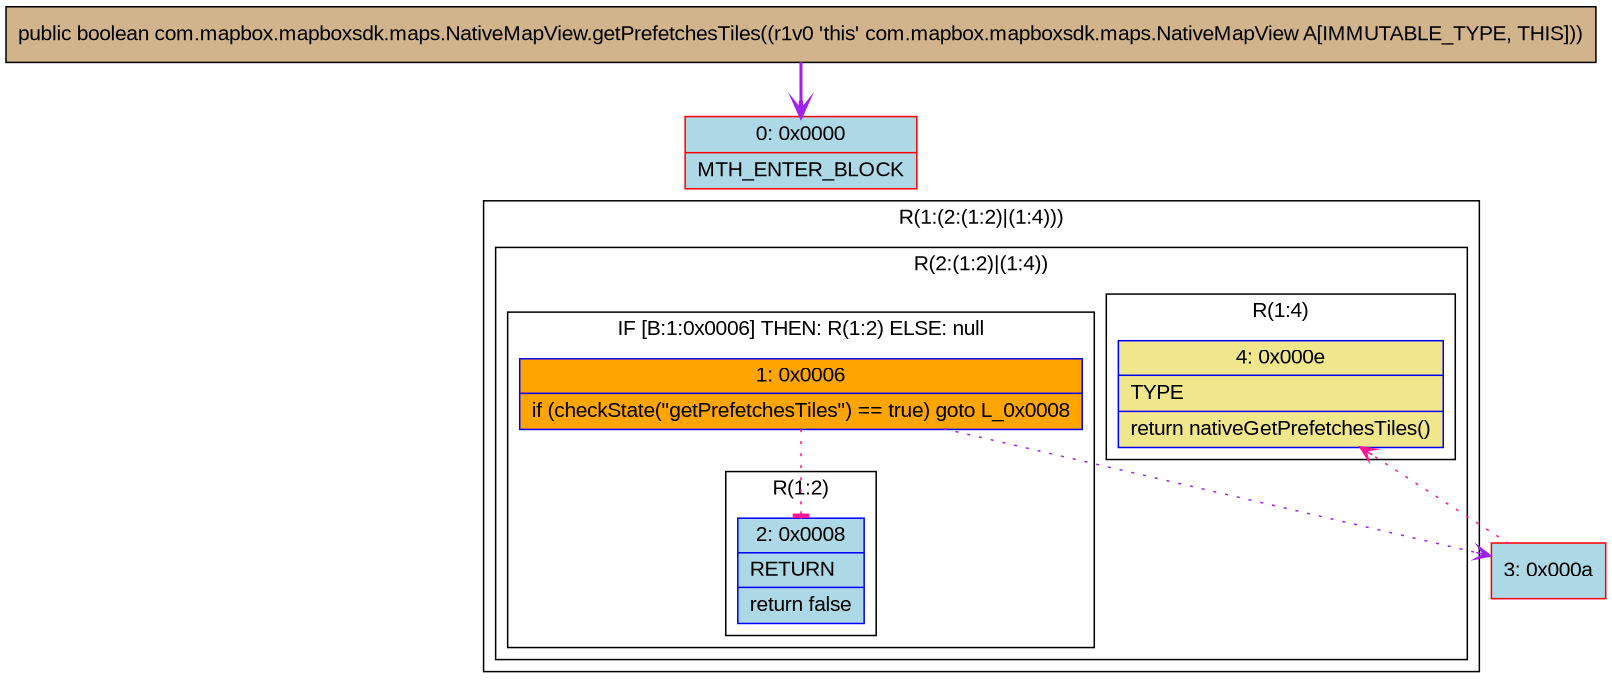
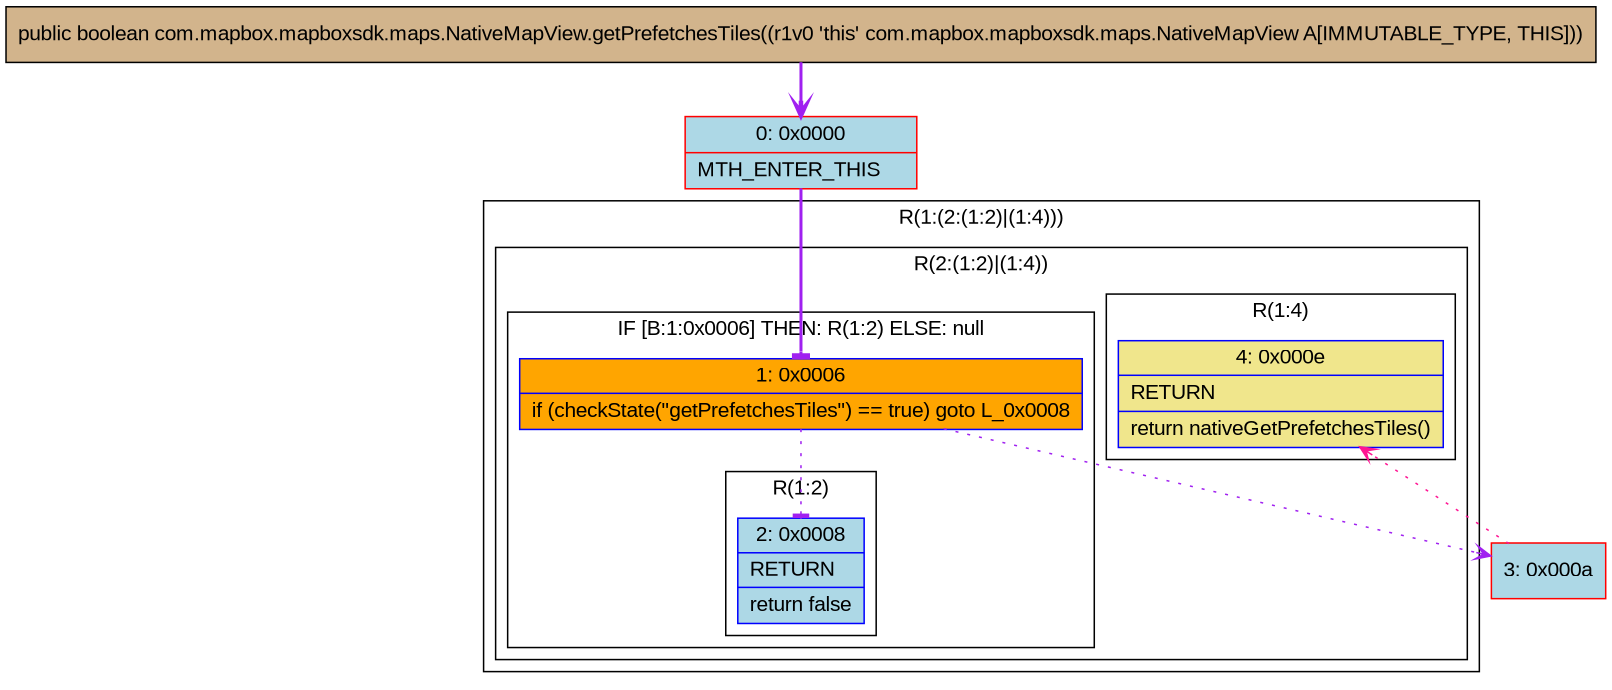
(801, 170) -> (789, 170)
none -> (801, 270)
(1157, 393) -> (1173, 393)
(801, 462) -> (801, 462)
